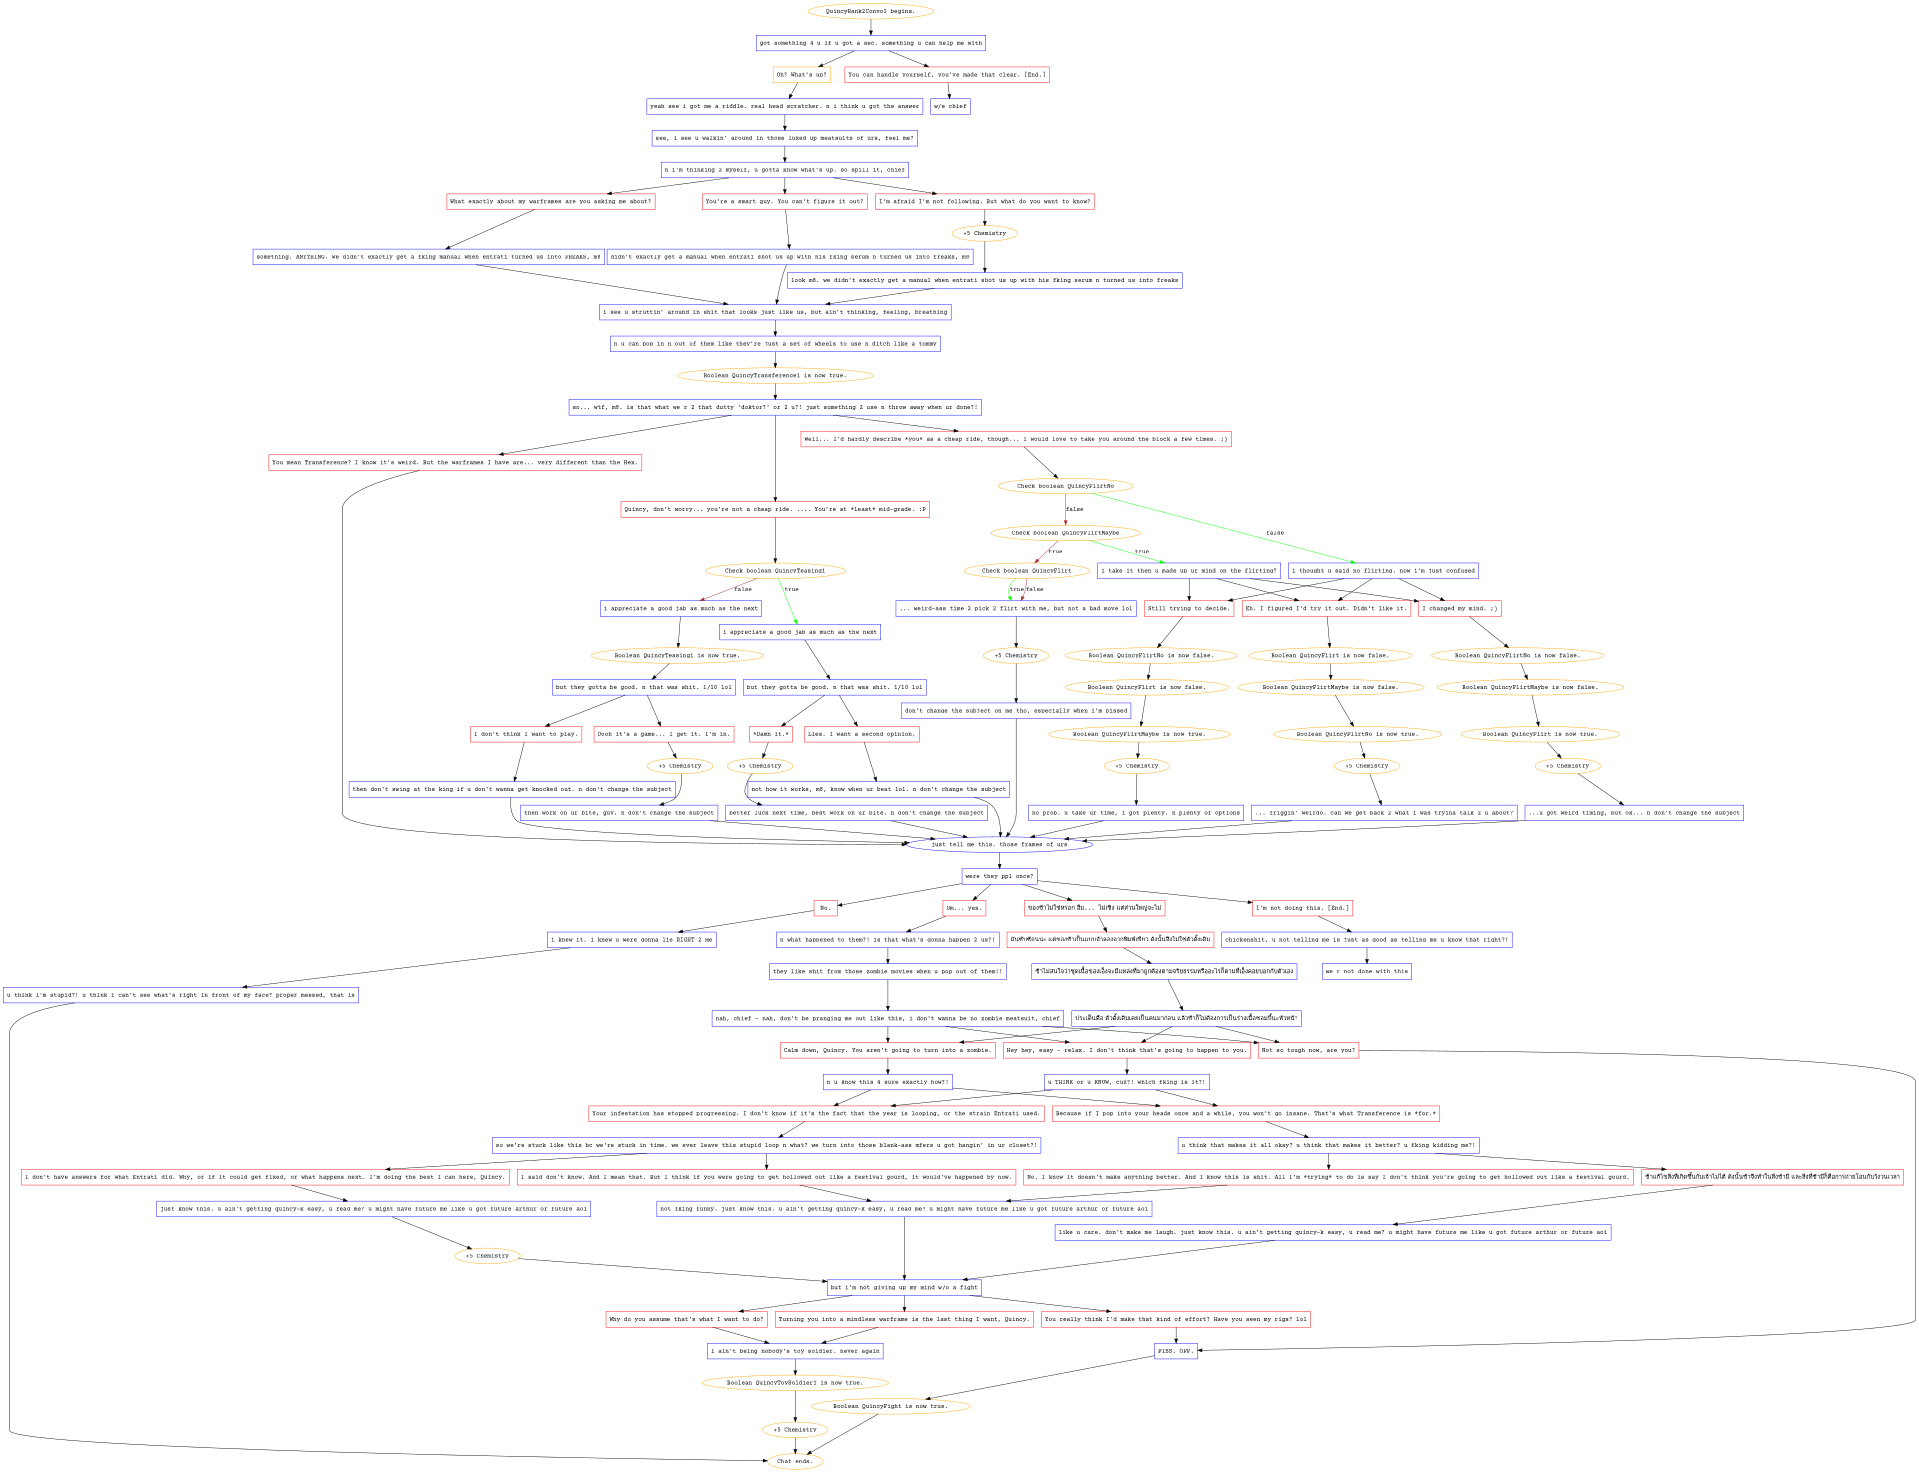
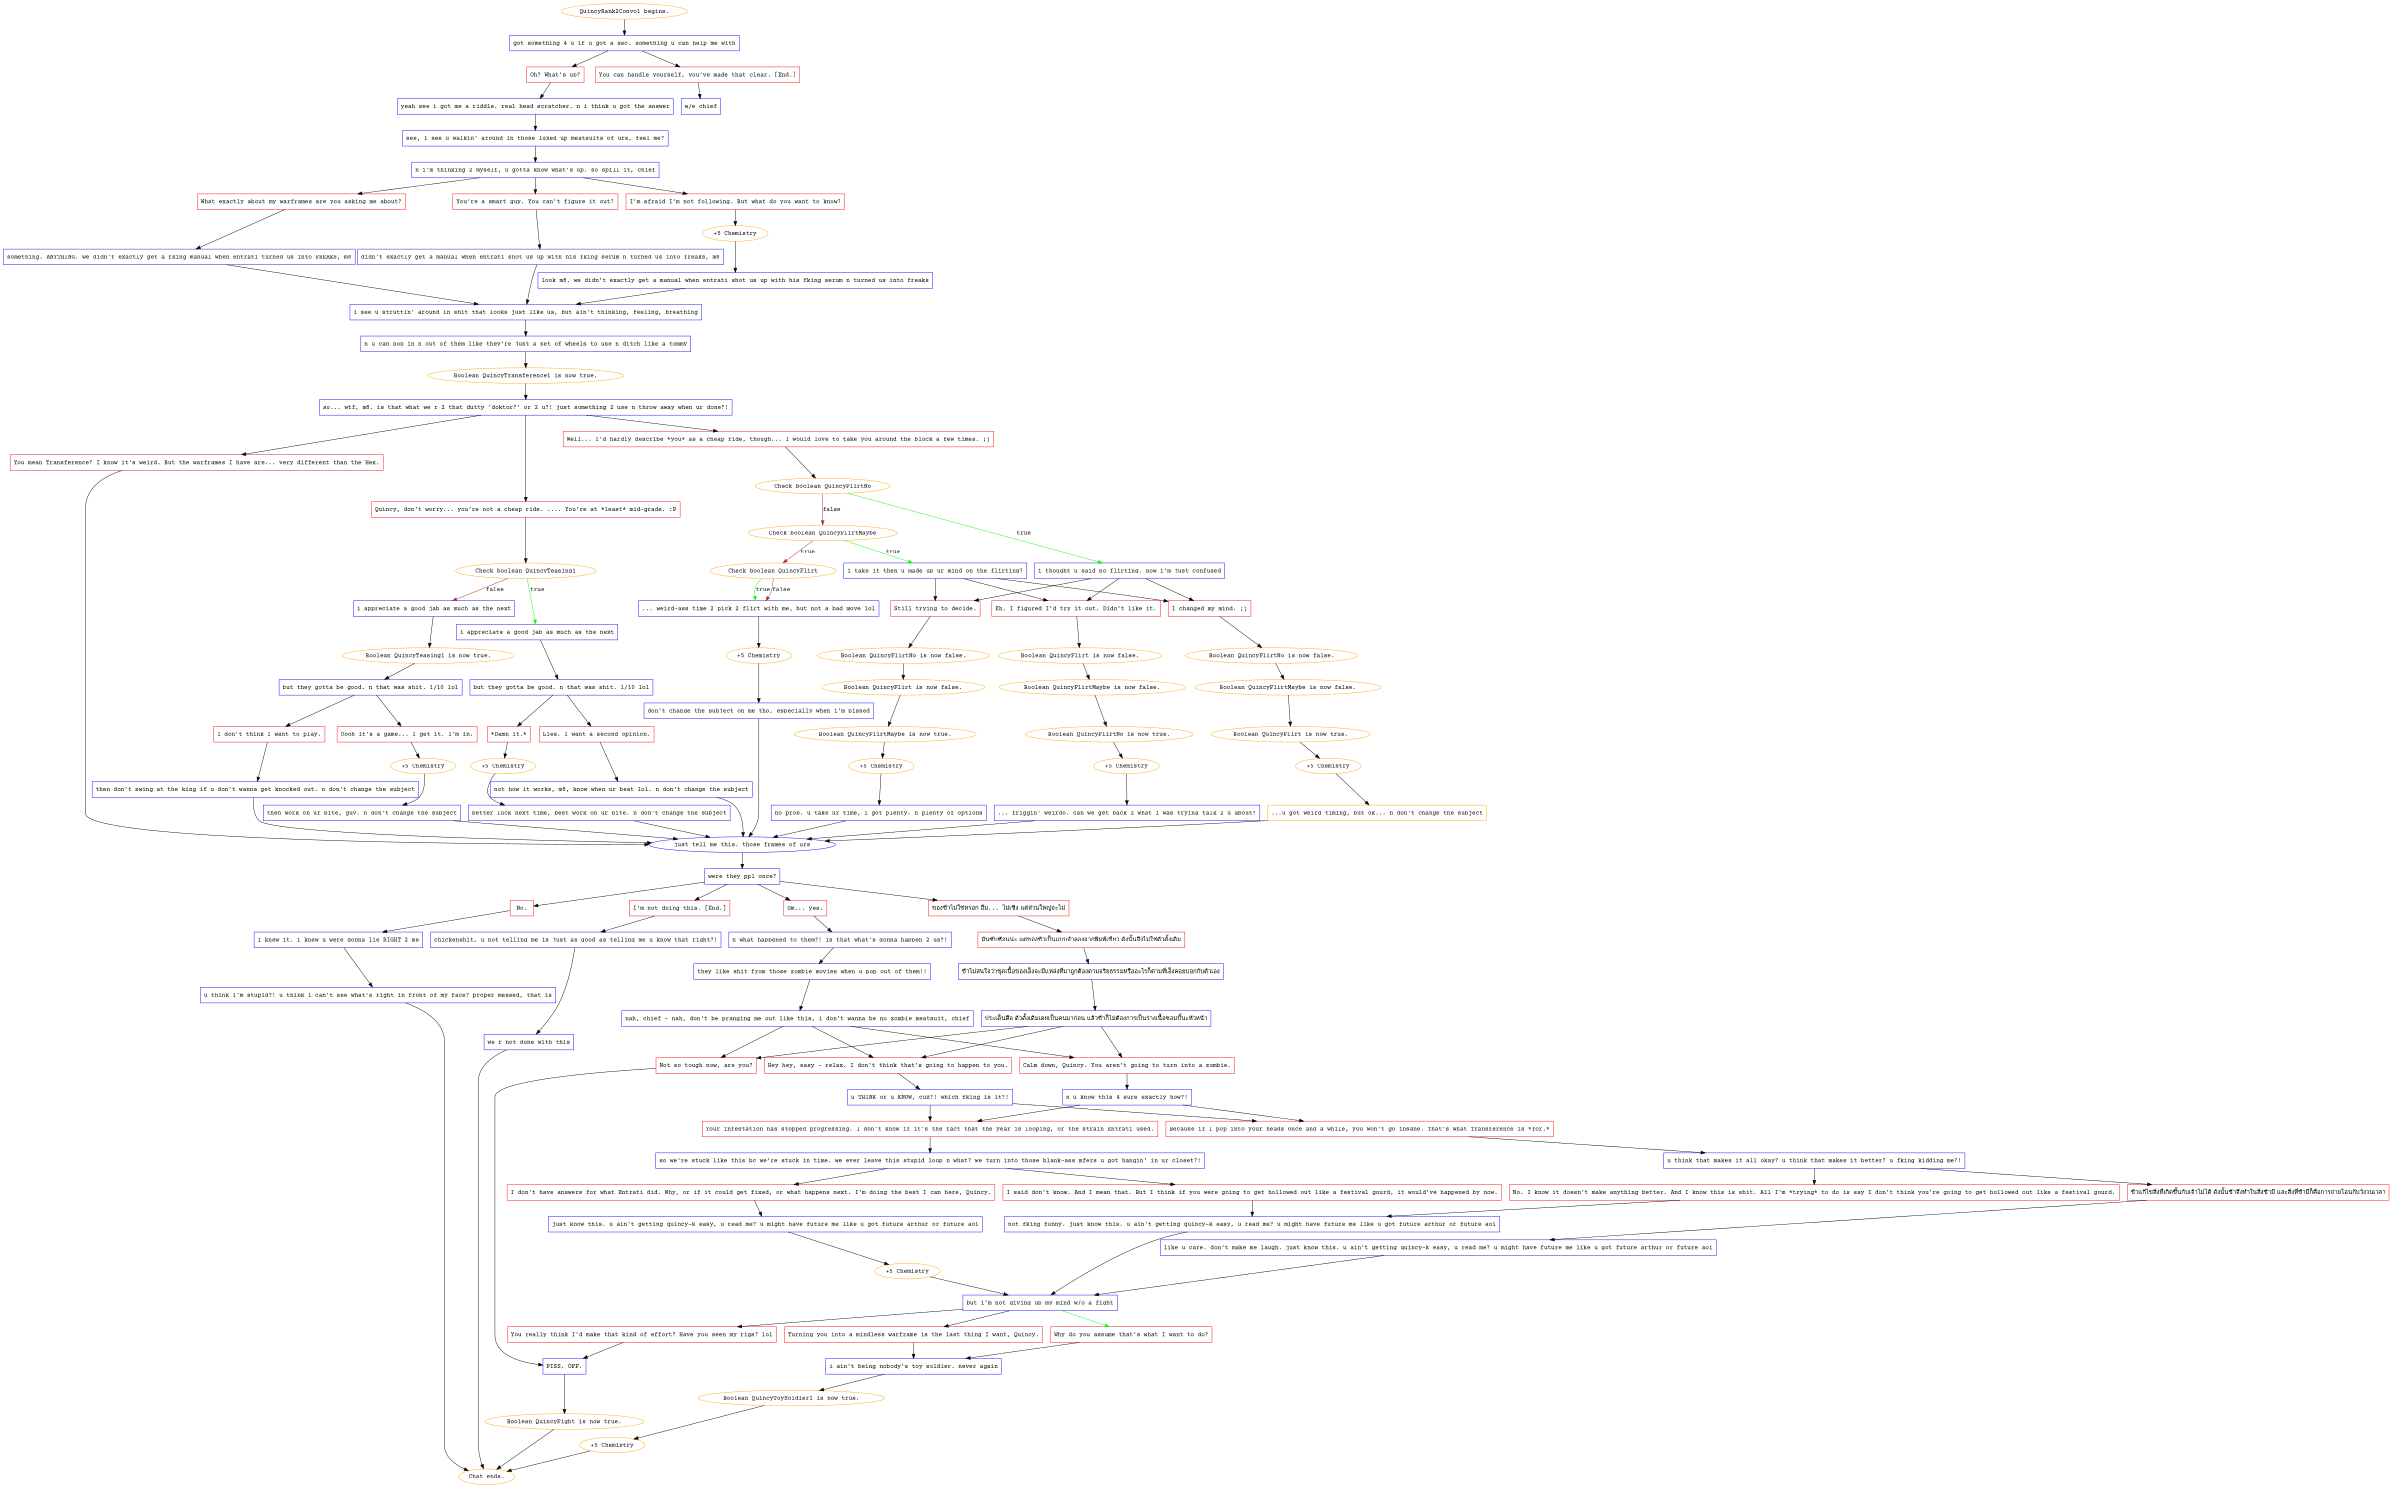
(802, 75) -> (555, 75)
(1275, 533) -> (1024, 533)
(1634, 813) -> (1377, 813)
none -> (478, 1251)
(798, 1303) -> (1084, 1318)
